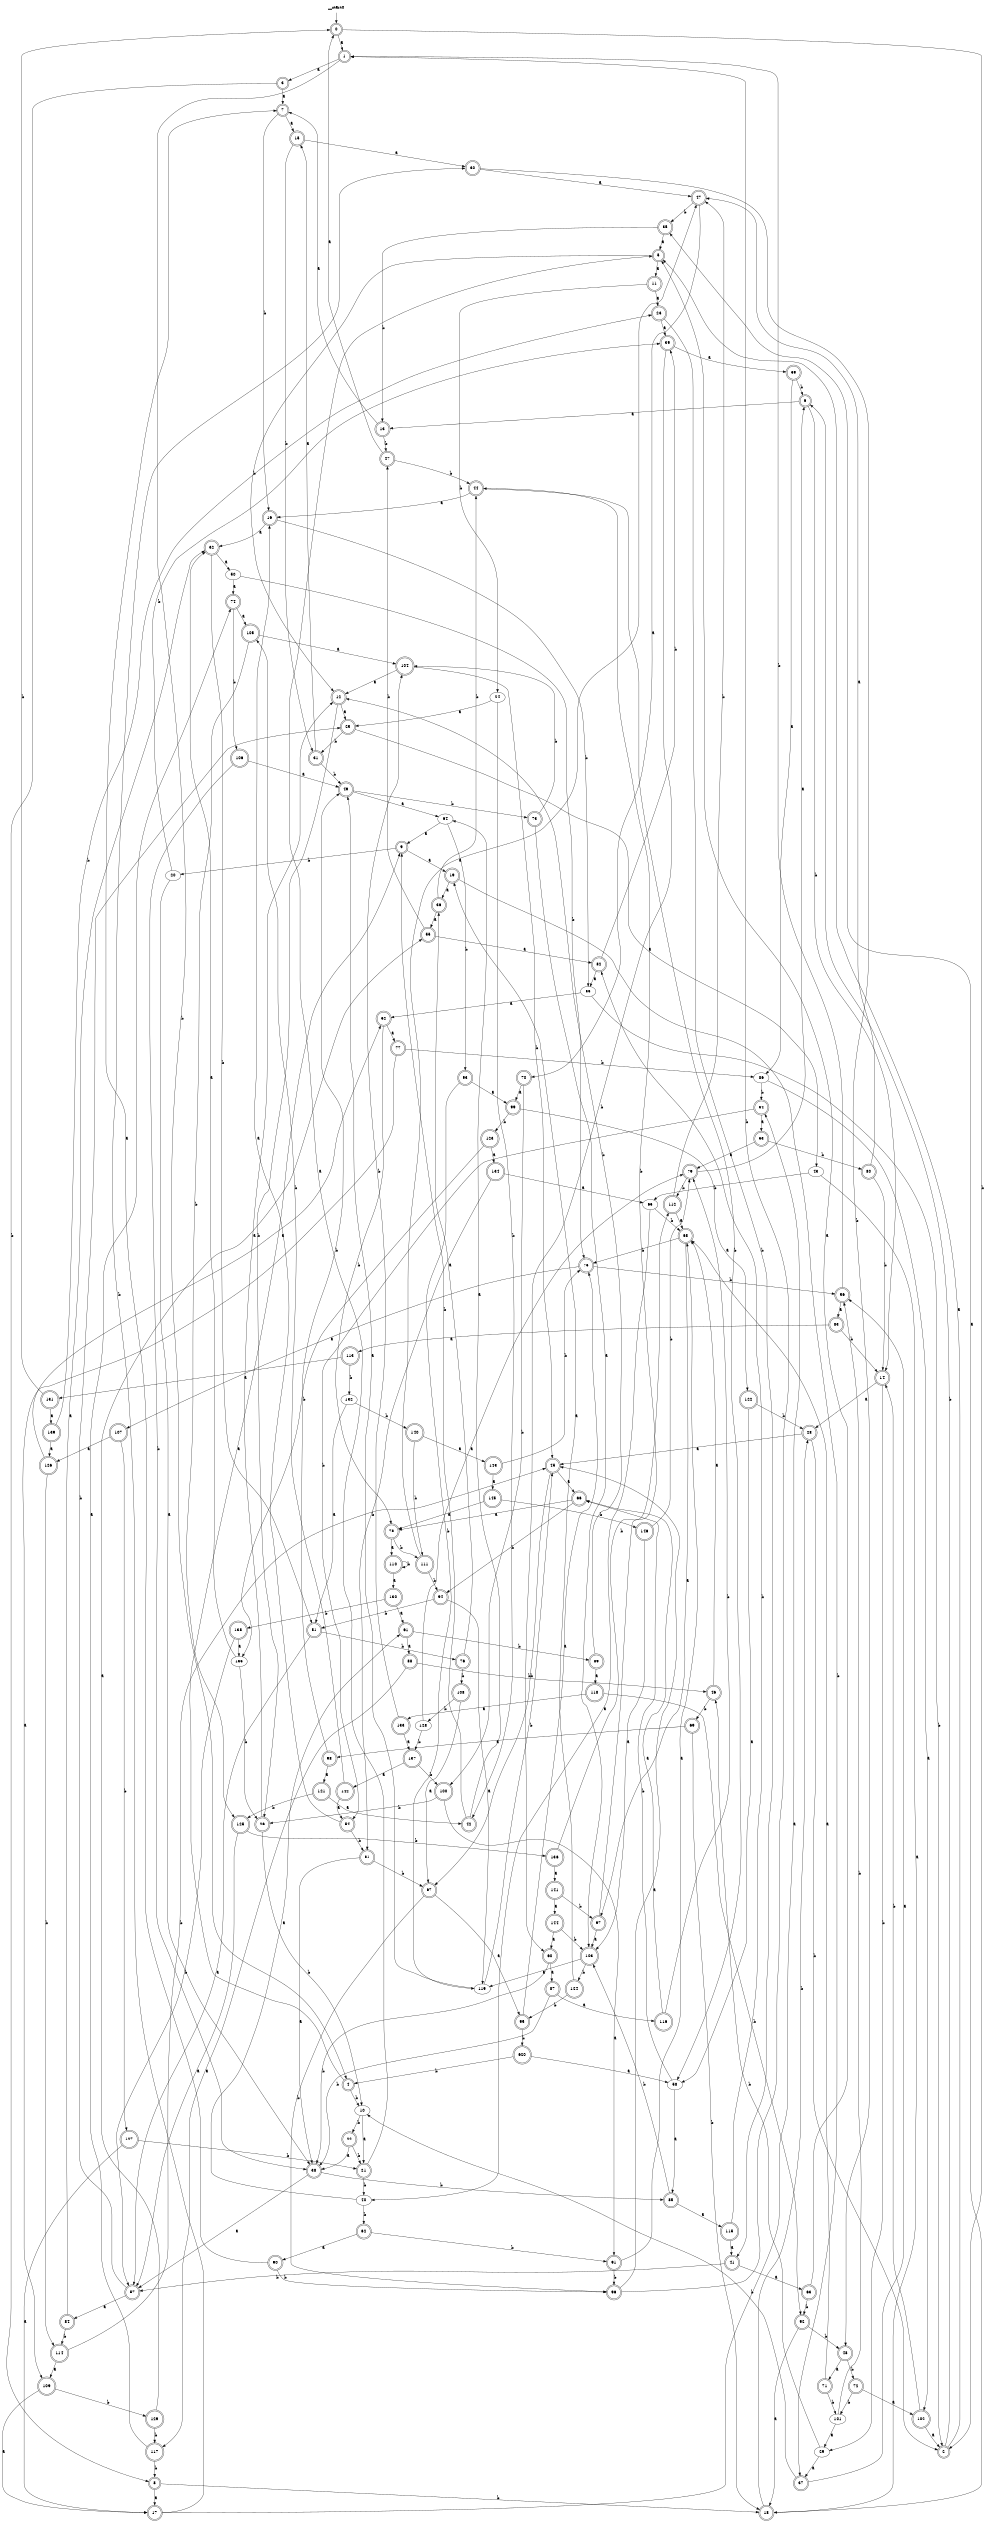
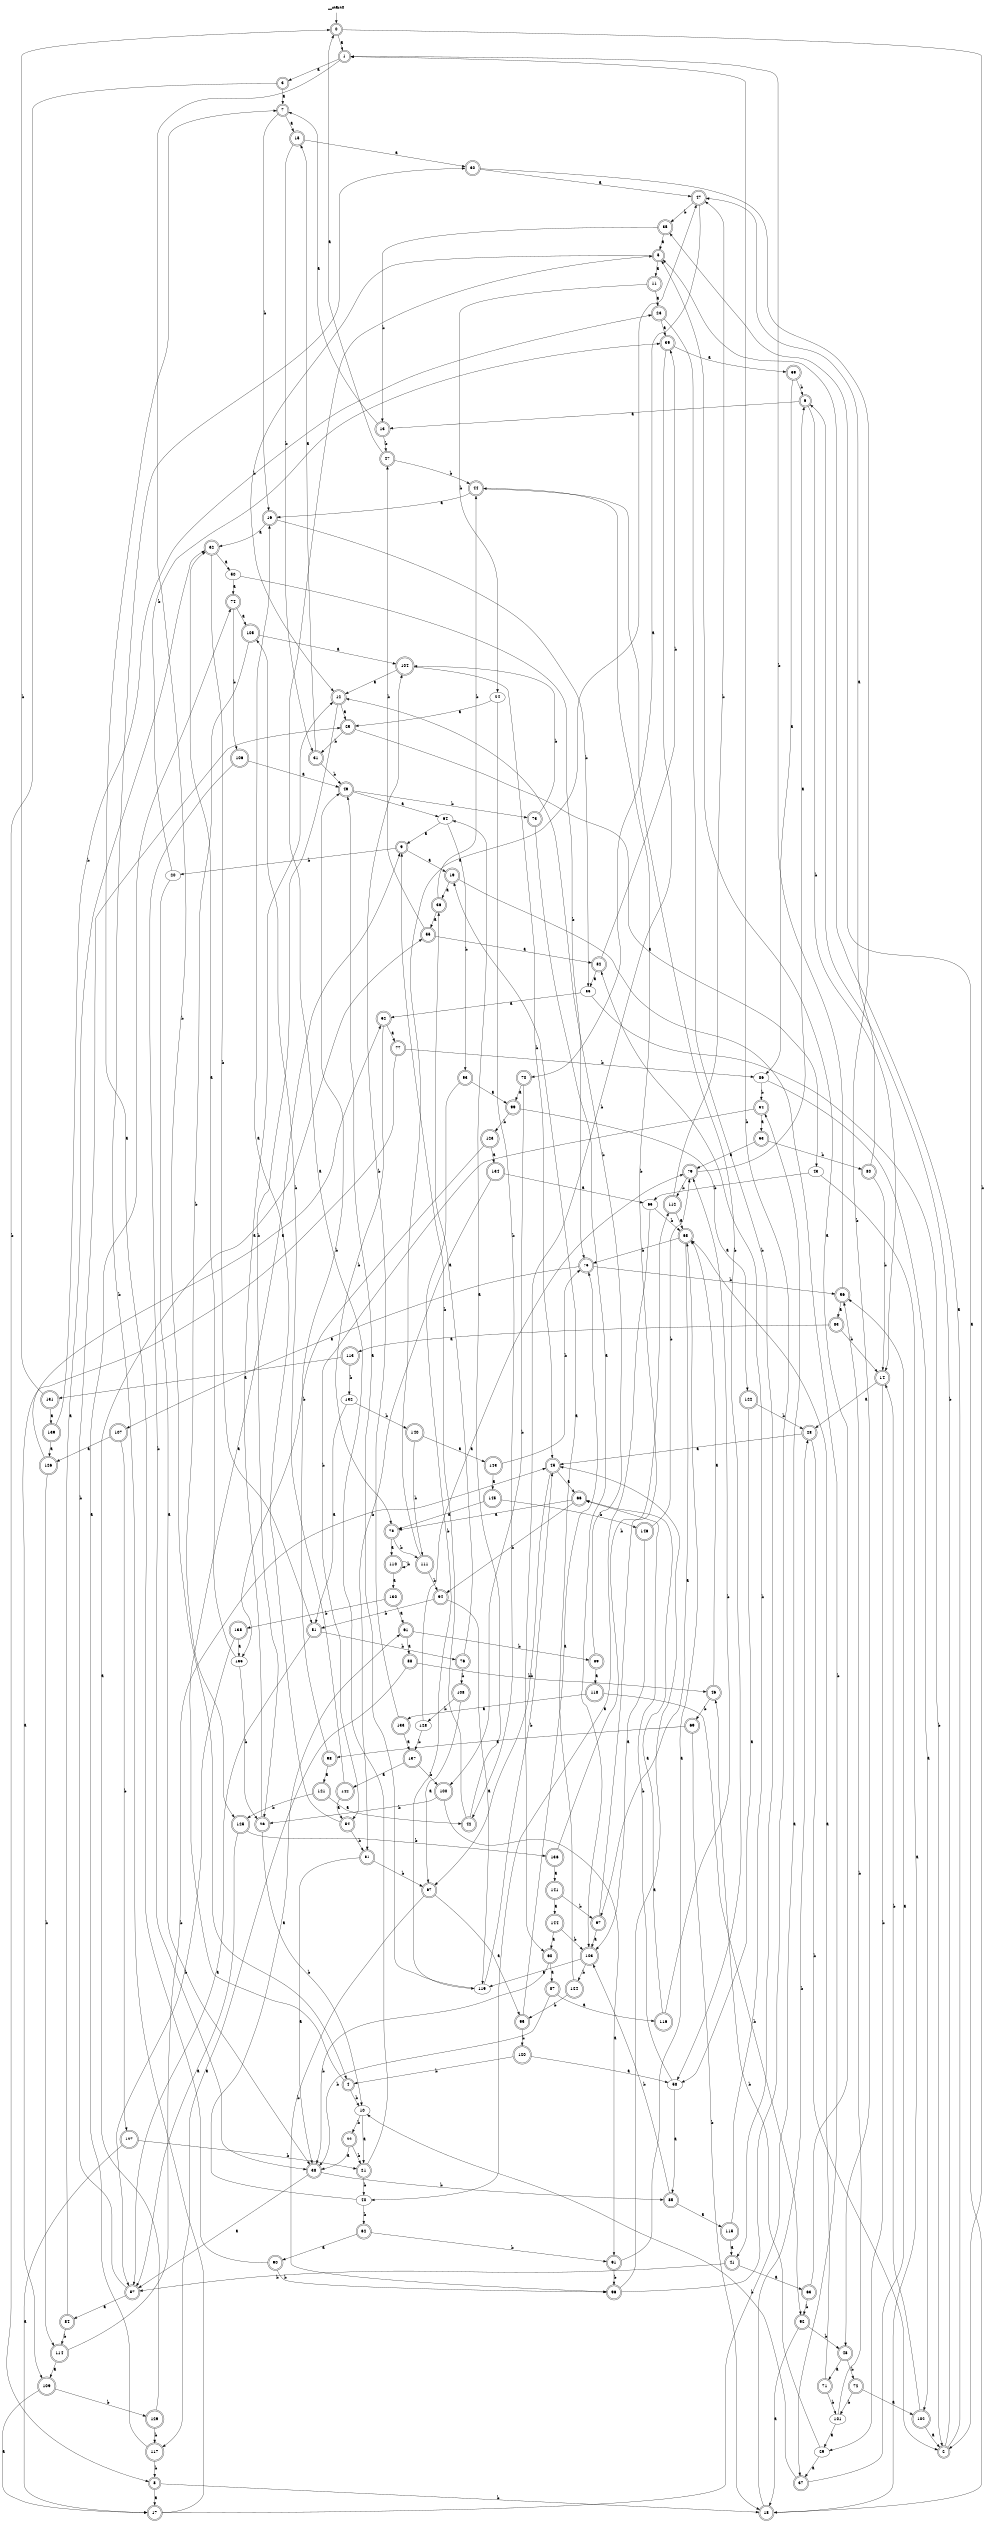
(522, 2055) -> (522, 2055)
